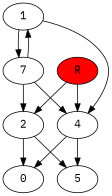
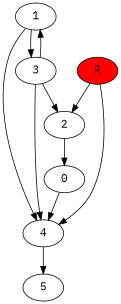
(23, 71) -> (36, 71)
(47, 149) -> none
(54, 149) -> (55, 203)
